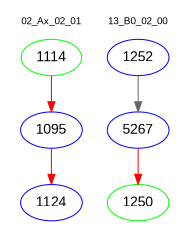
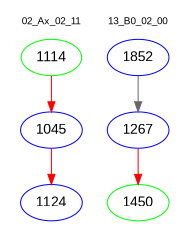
(51, 22) -> (51, 22)
(138, 57) -> (138, 57)
(51, 130) -> (51, 130)
(138, 130) -> (138, 130)
(138, 203) -> (138, 203)
